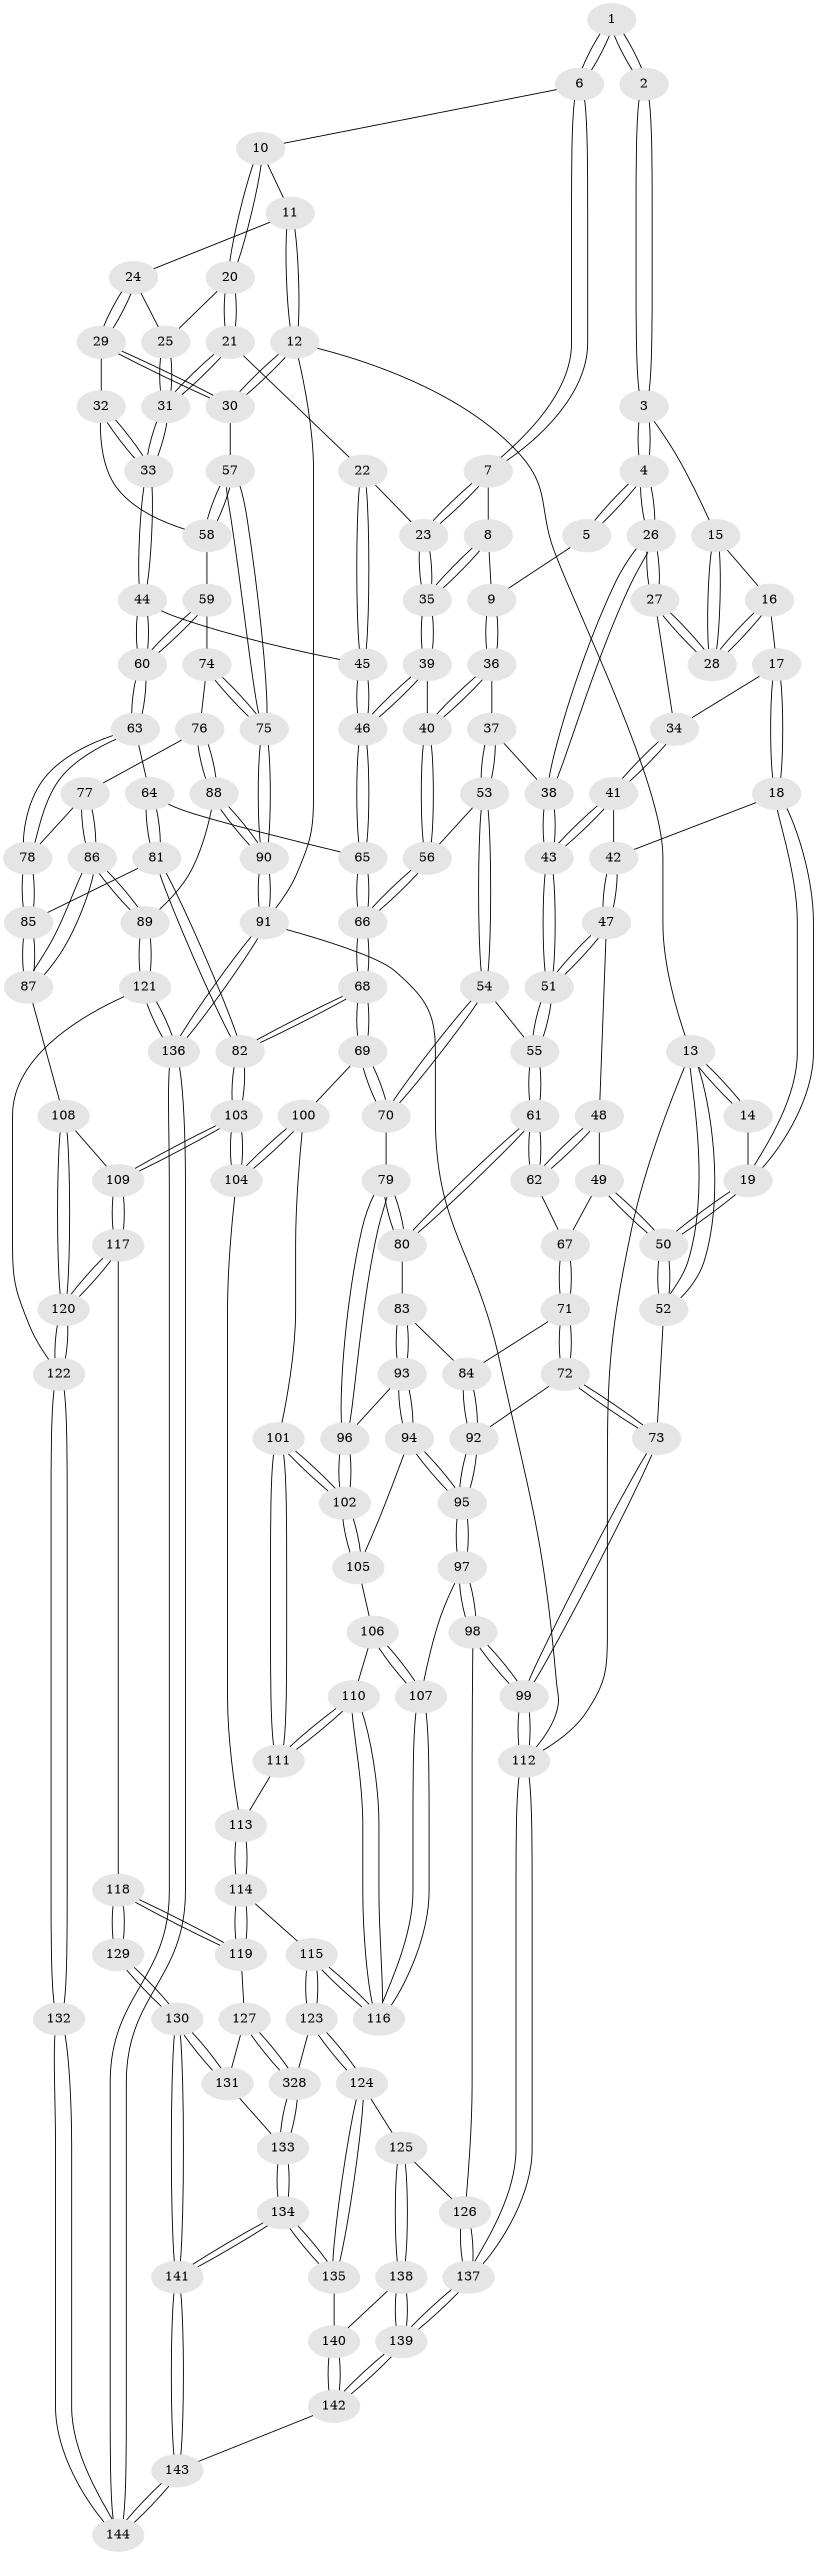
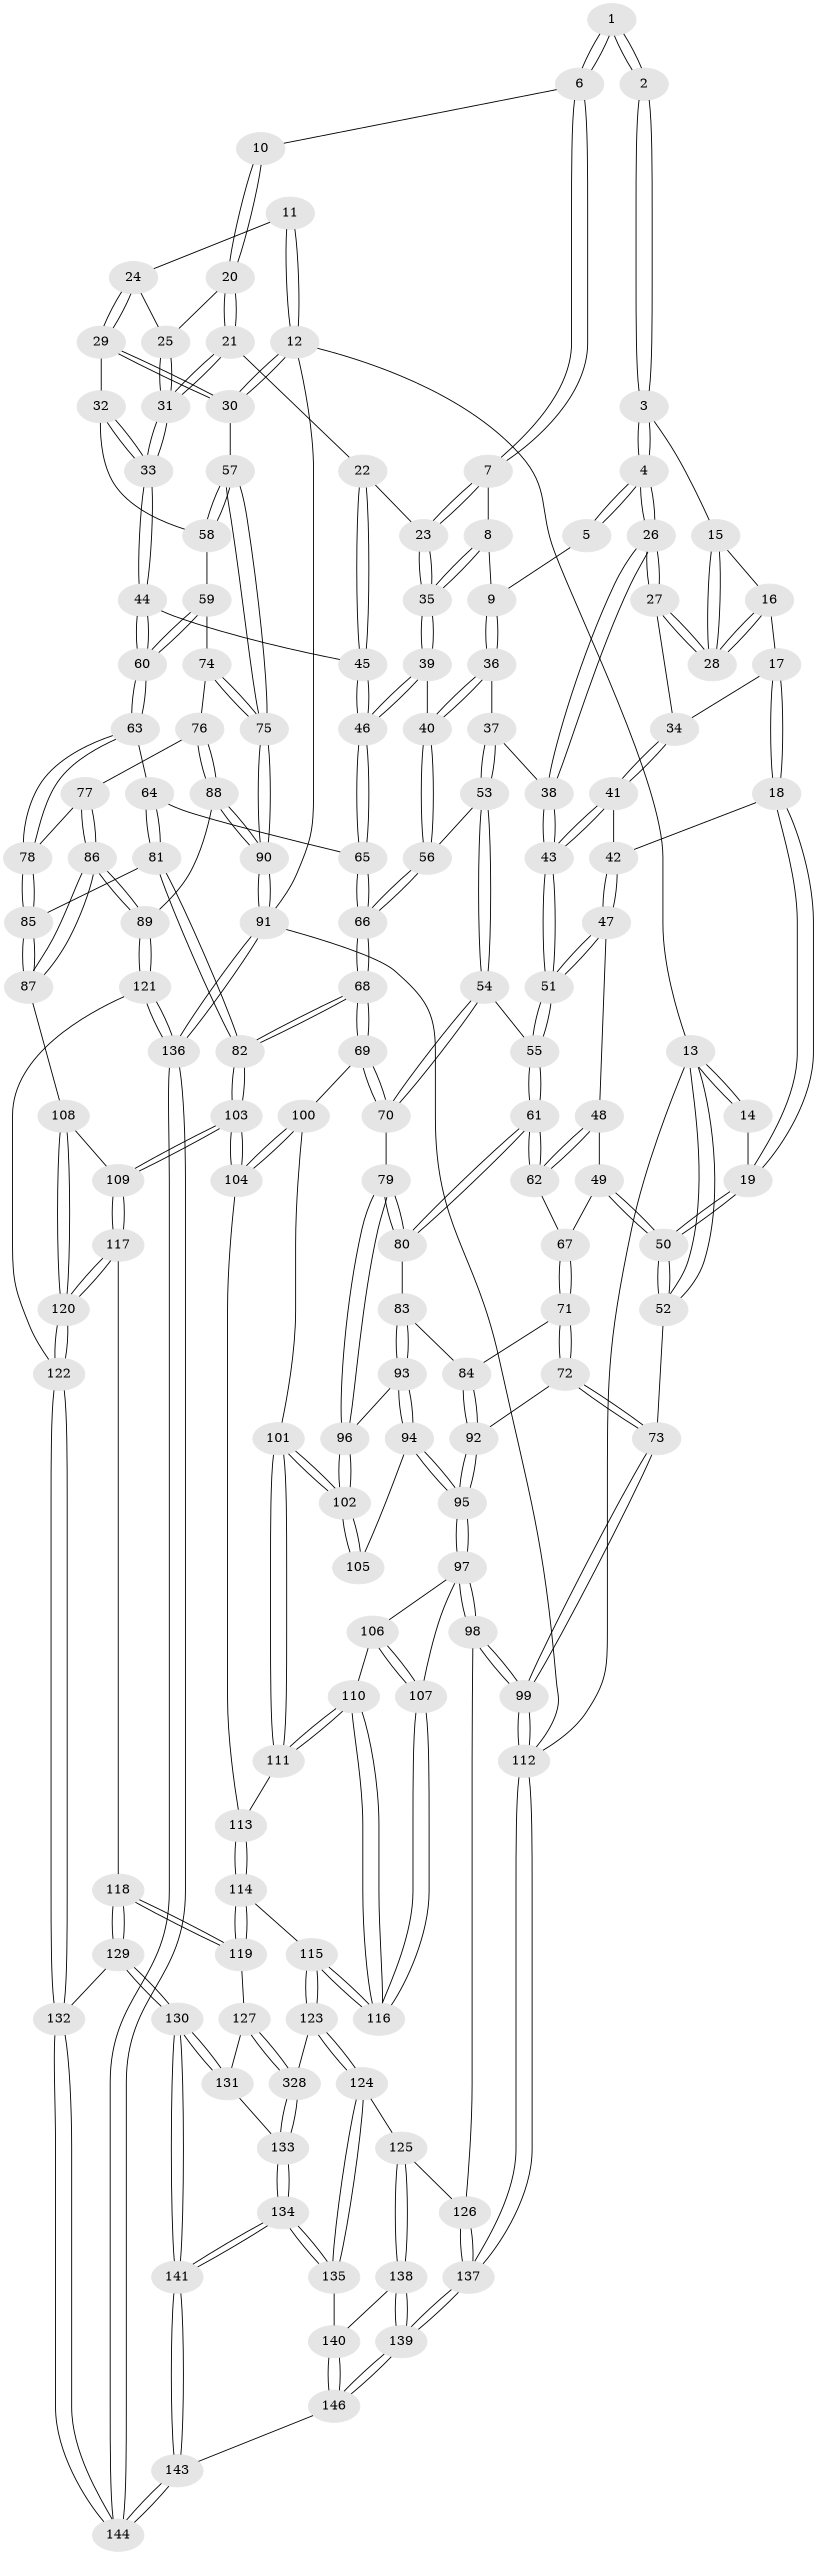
(275, 181) -> none
(365, 1600) -> (418, 1600)
none -> (89, 1987)
(334, 2406) -> (334, 2406)
